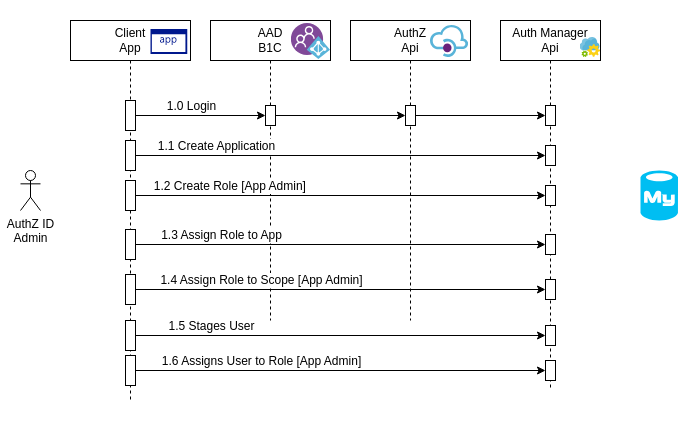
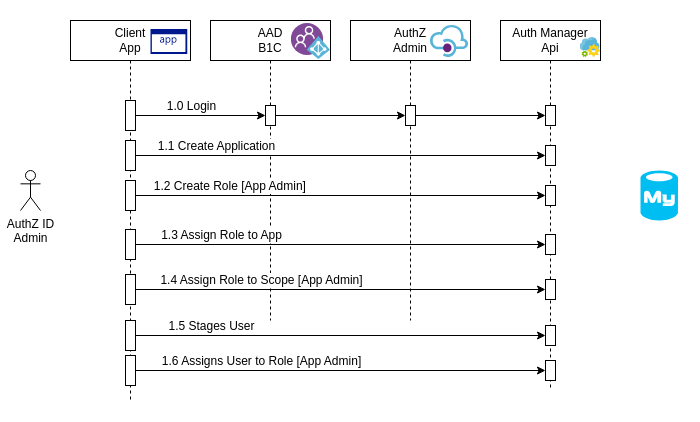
(411, 41) -> (411, 41)
